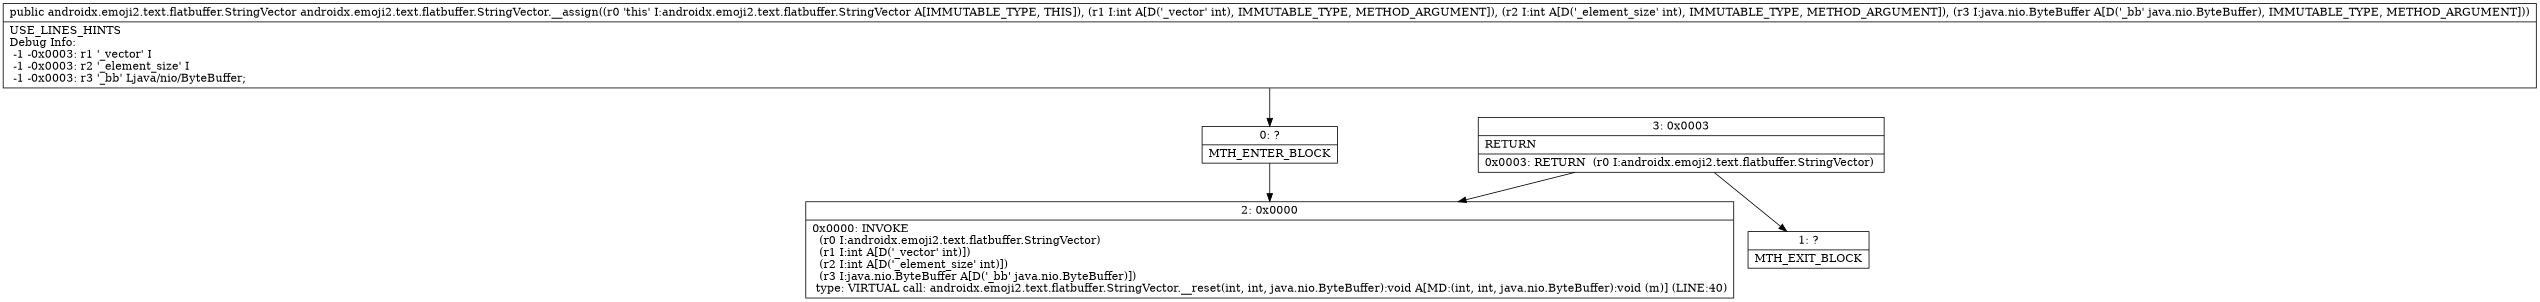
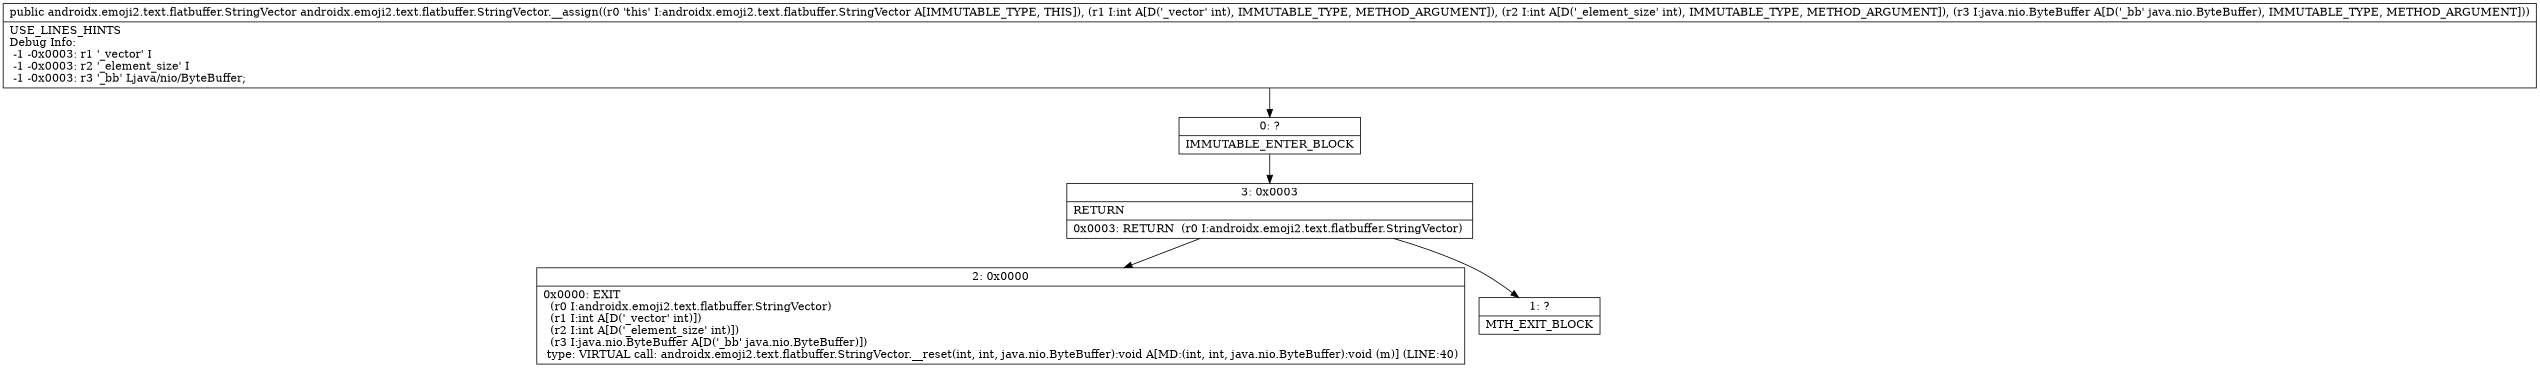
(1270, 154) -> (1270, 144)
(1270, 178) -> (1270, 165)
(864, 229) -> (585, 295)
